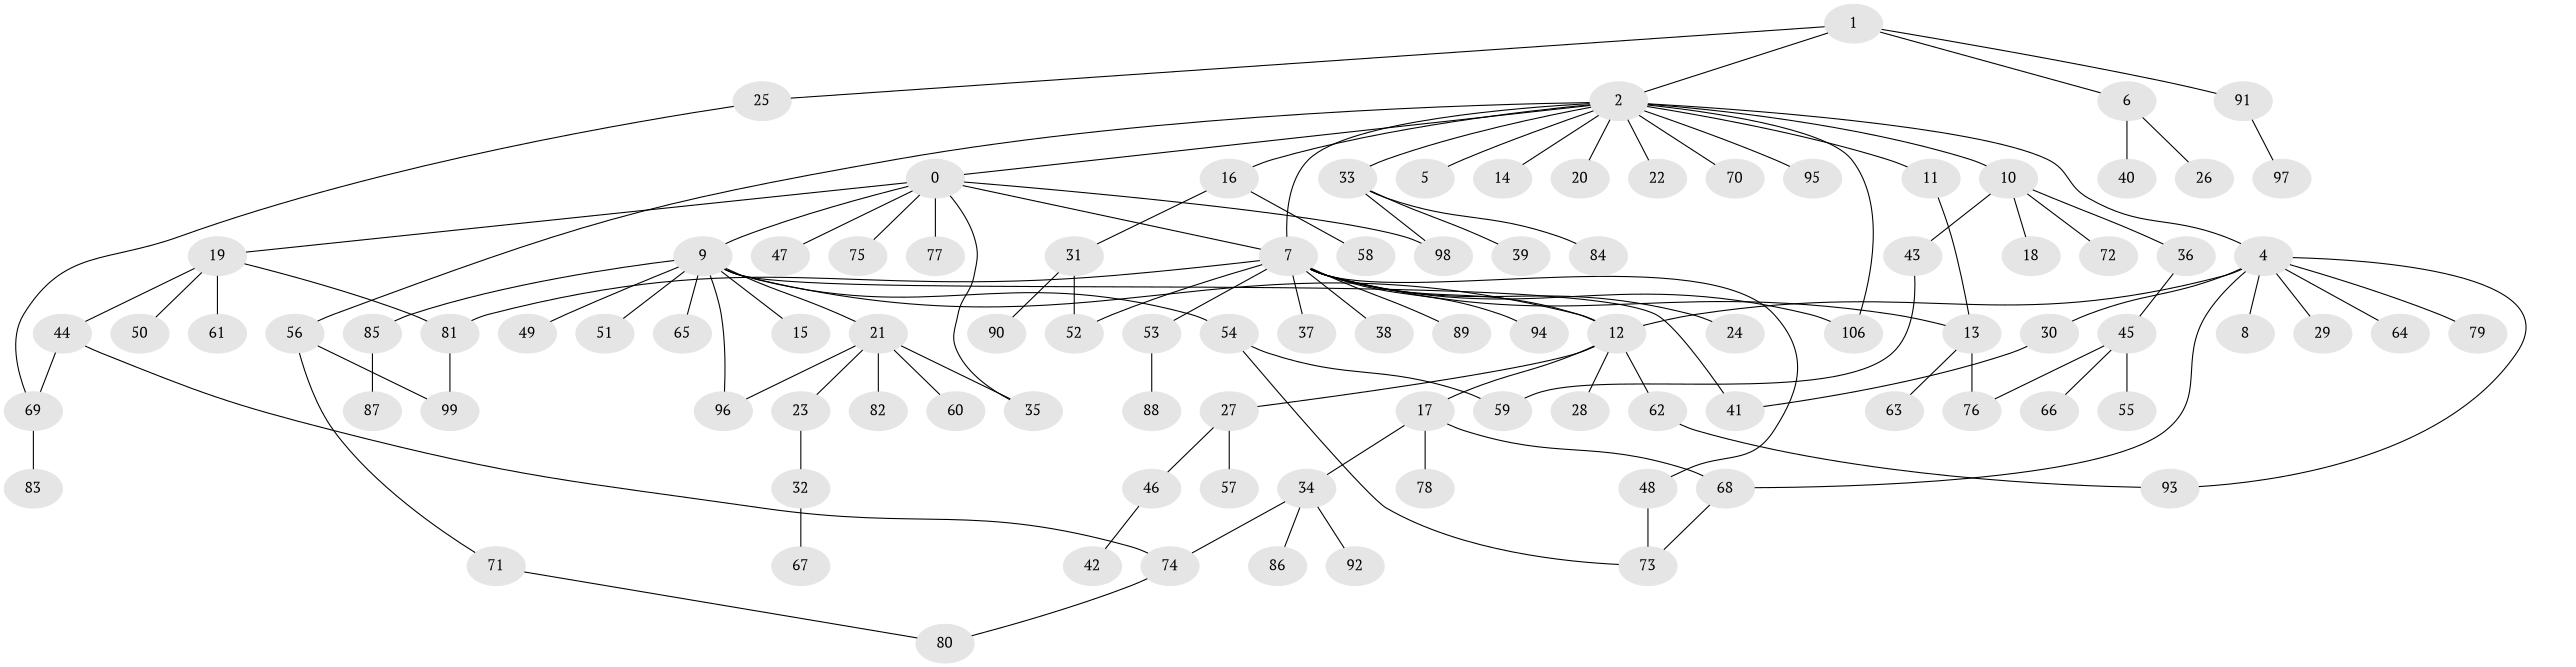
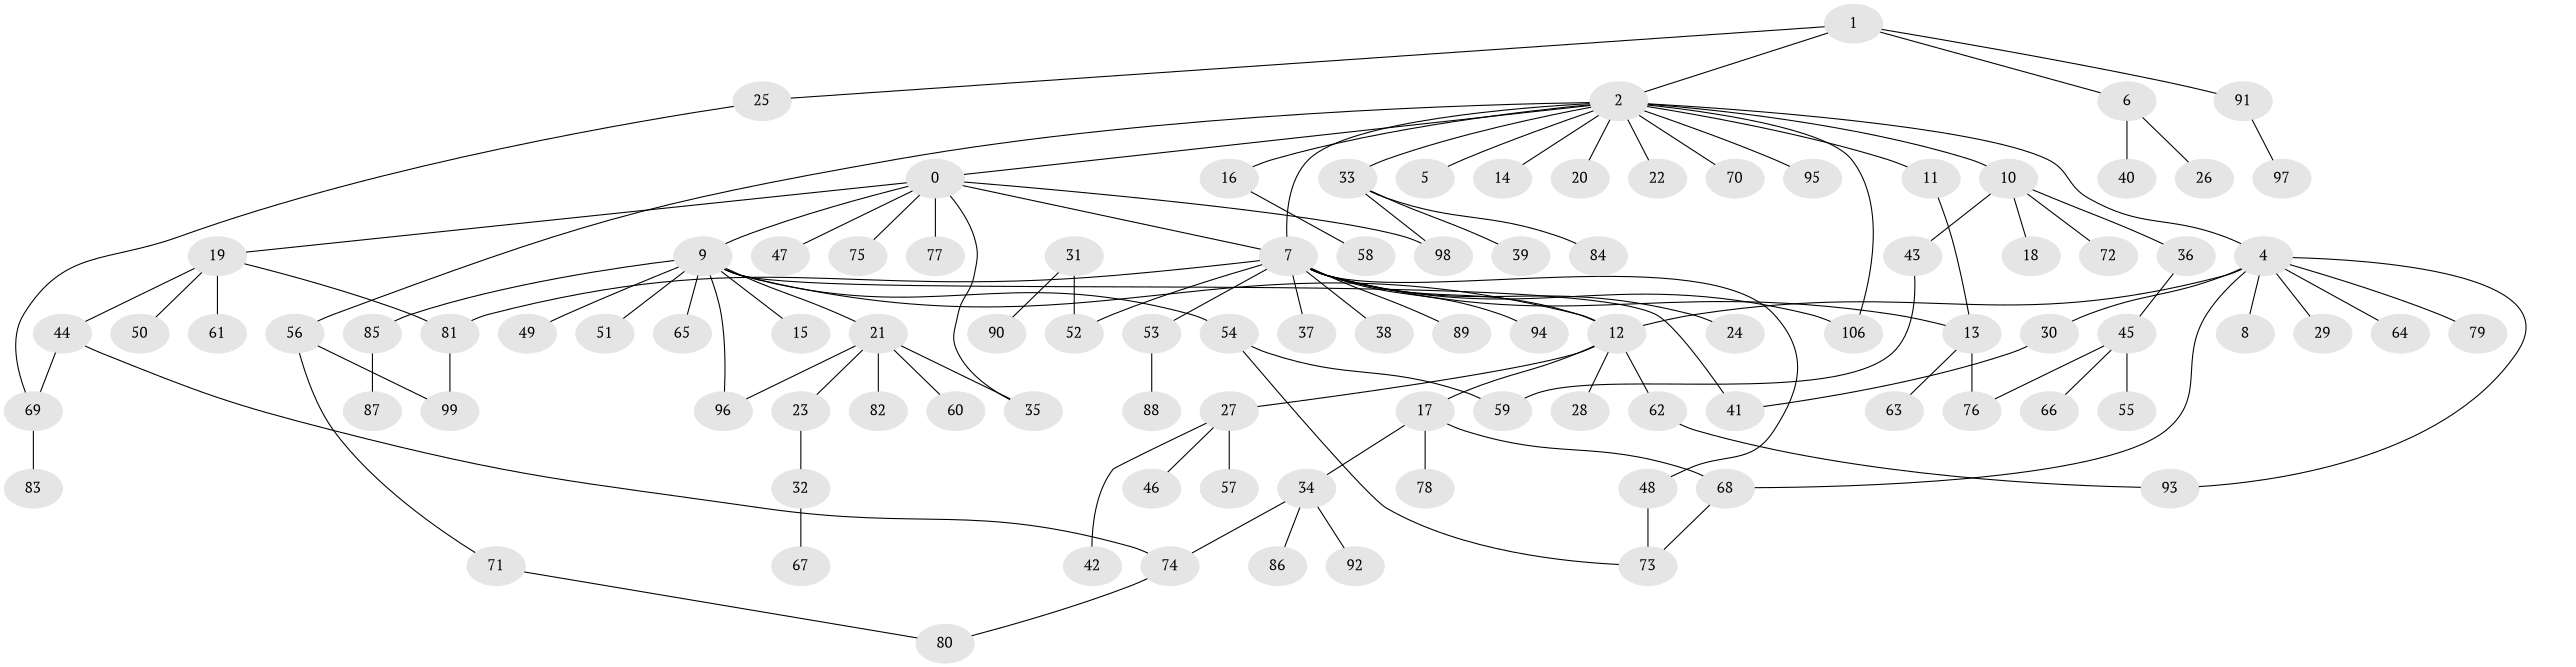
(1152, 217) -> none
(1122, 527) -> (1123, 464)
